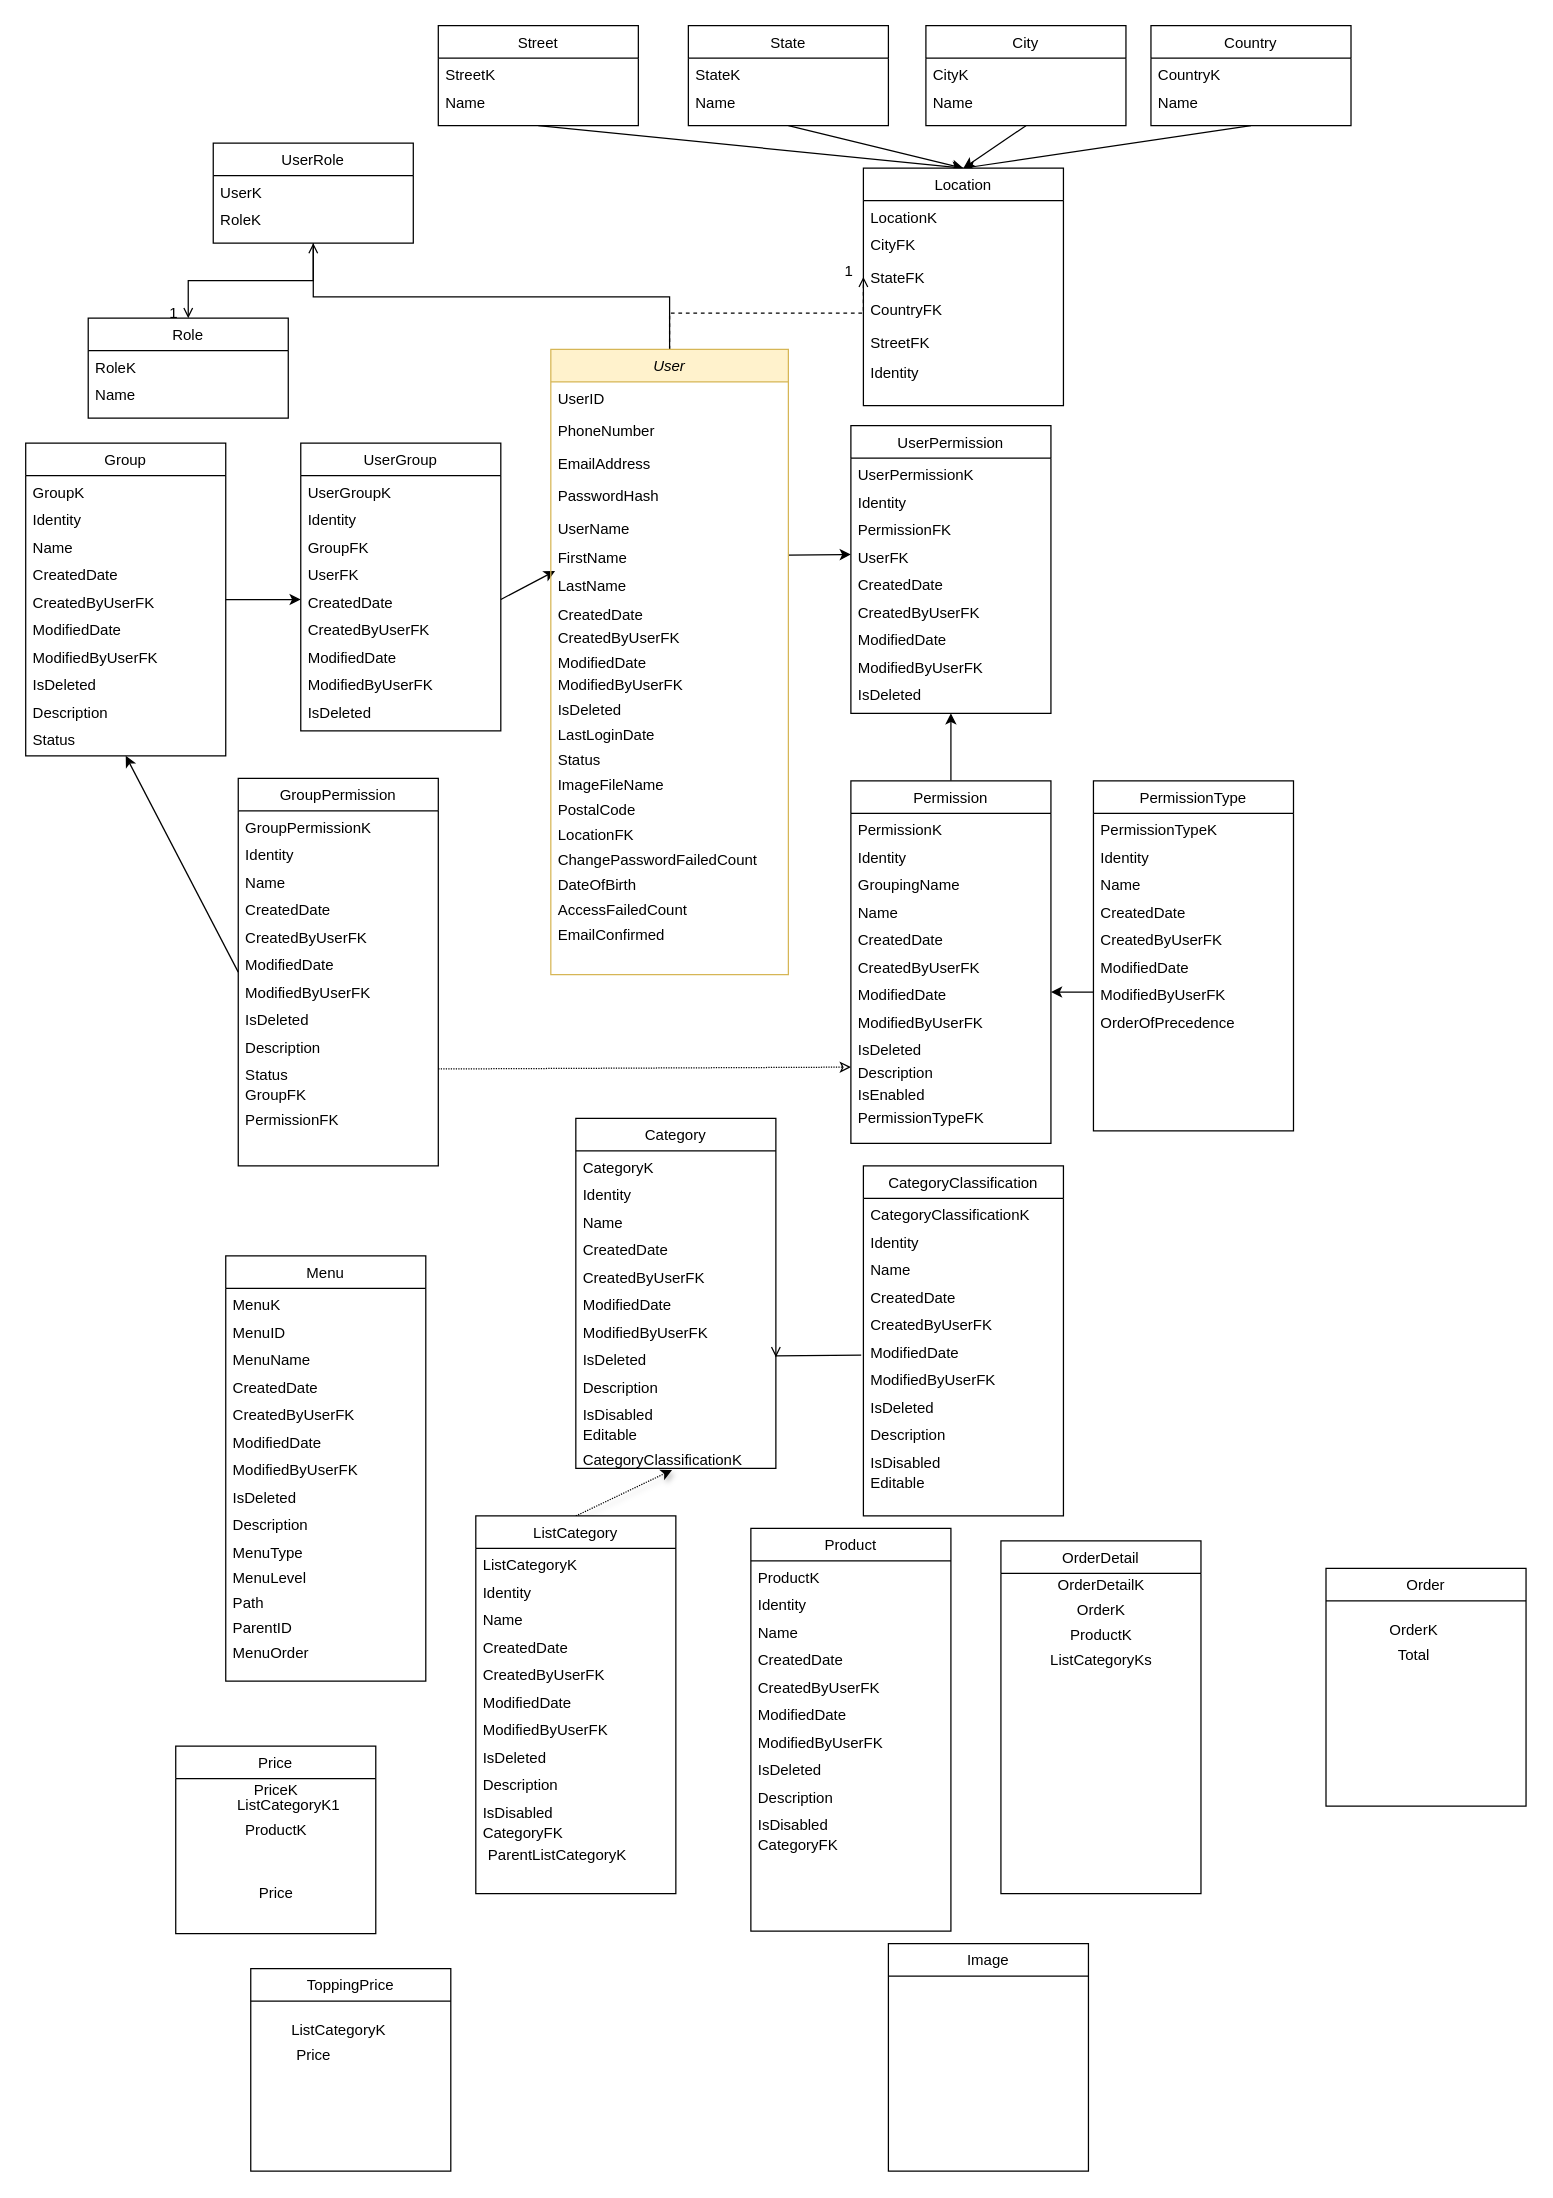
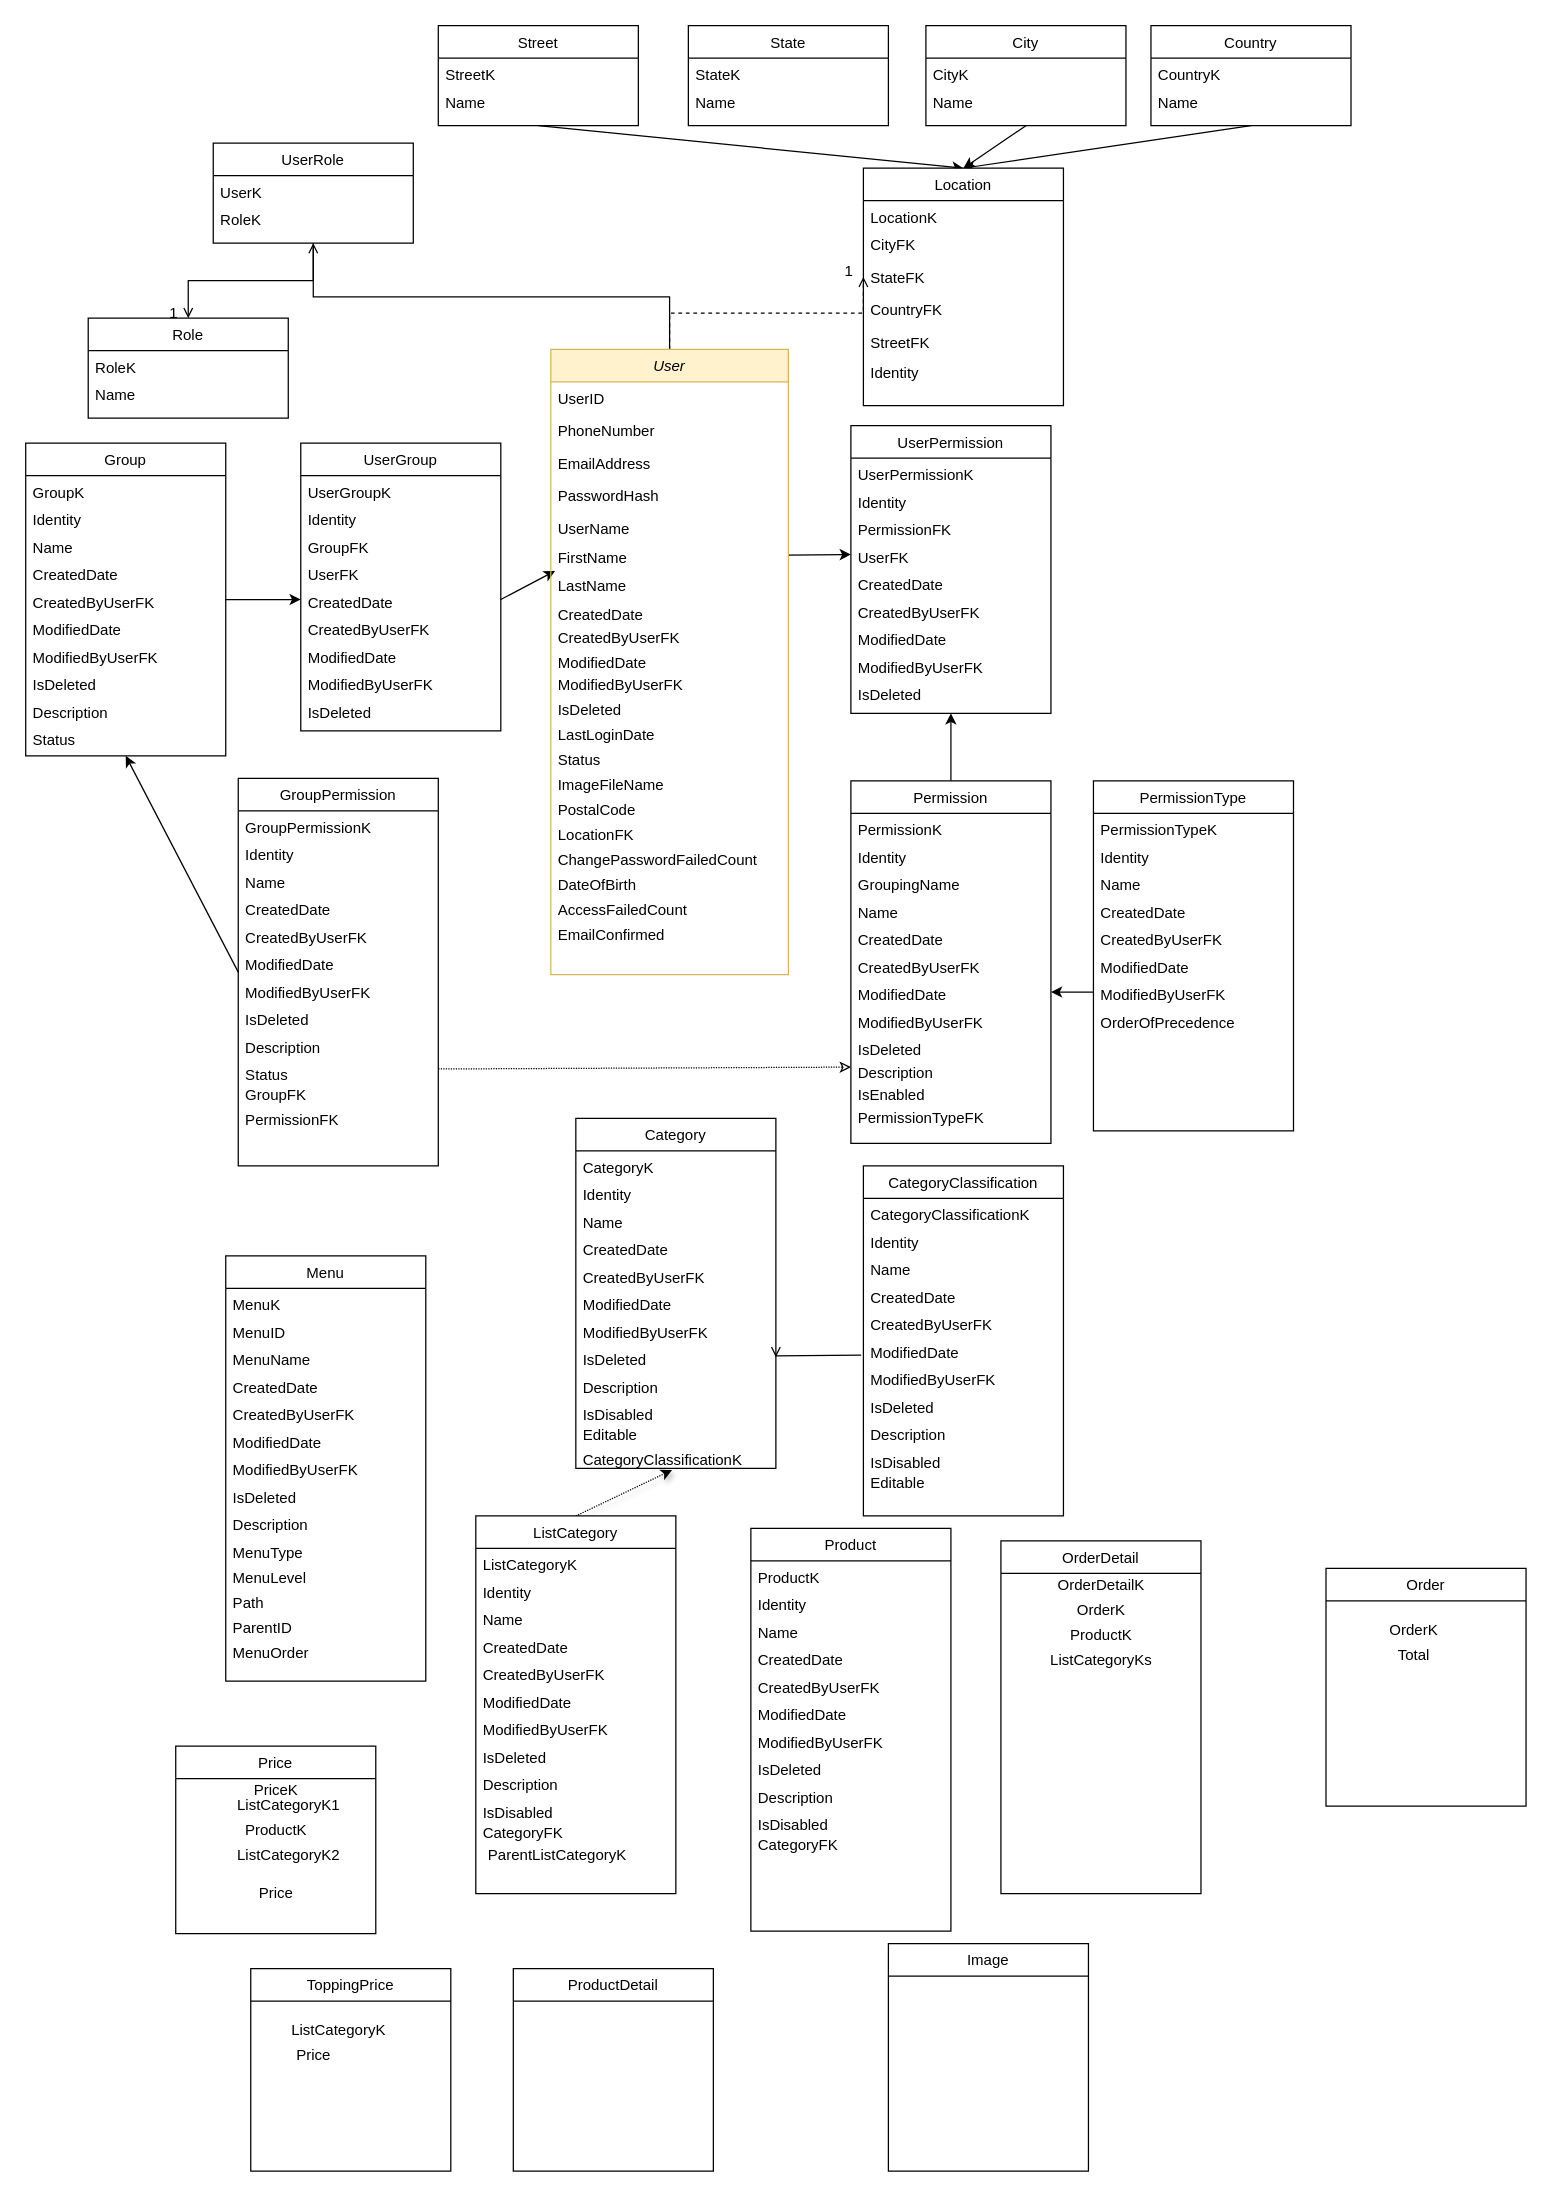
(874, 146) -> none
none -> (288, 1856)
none -> (613, 2069)
